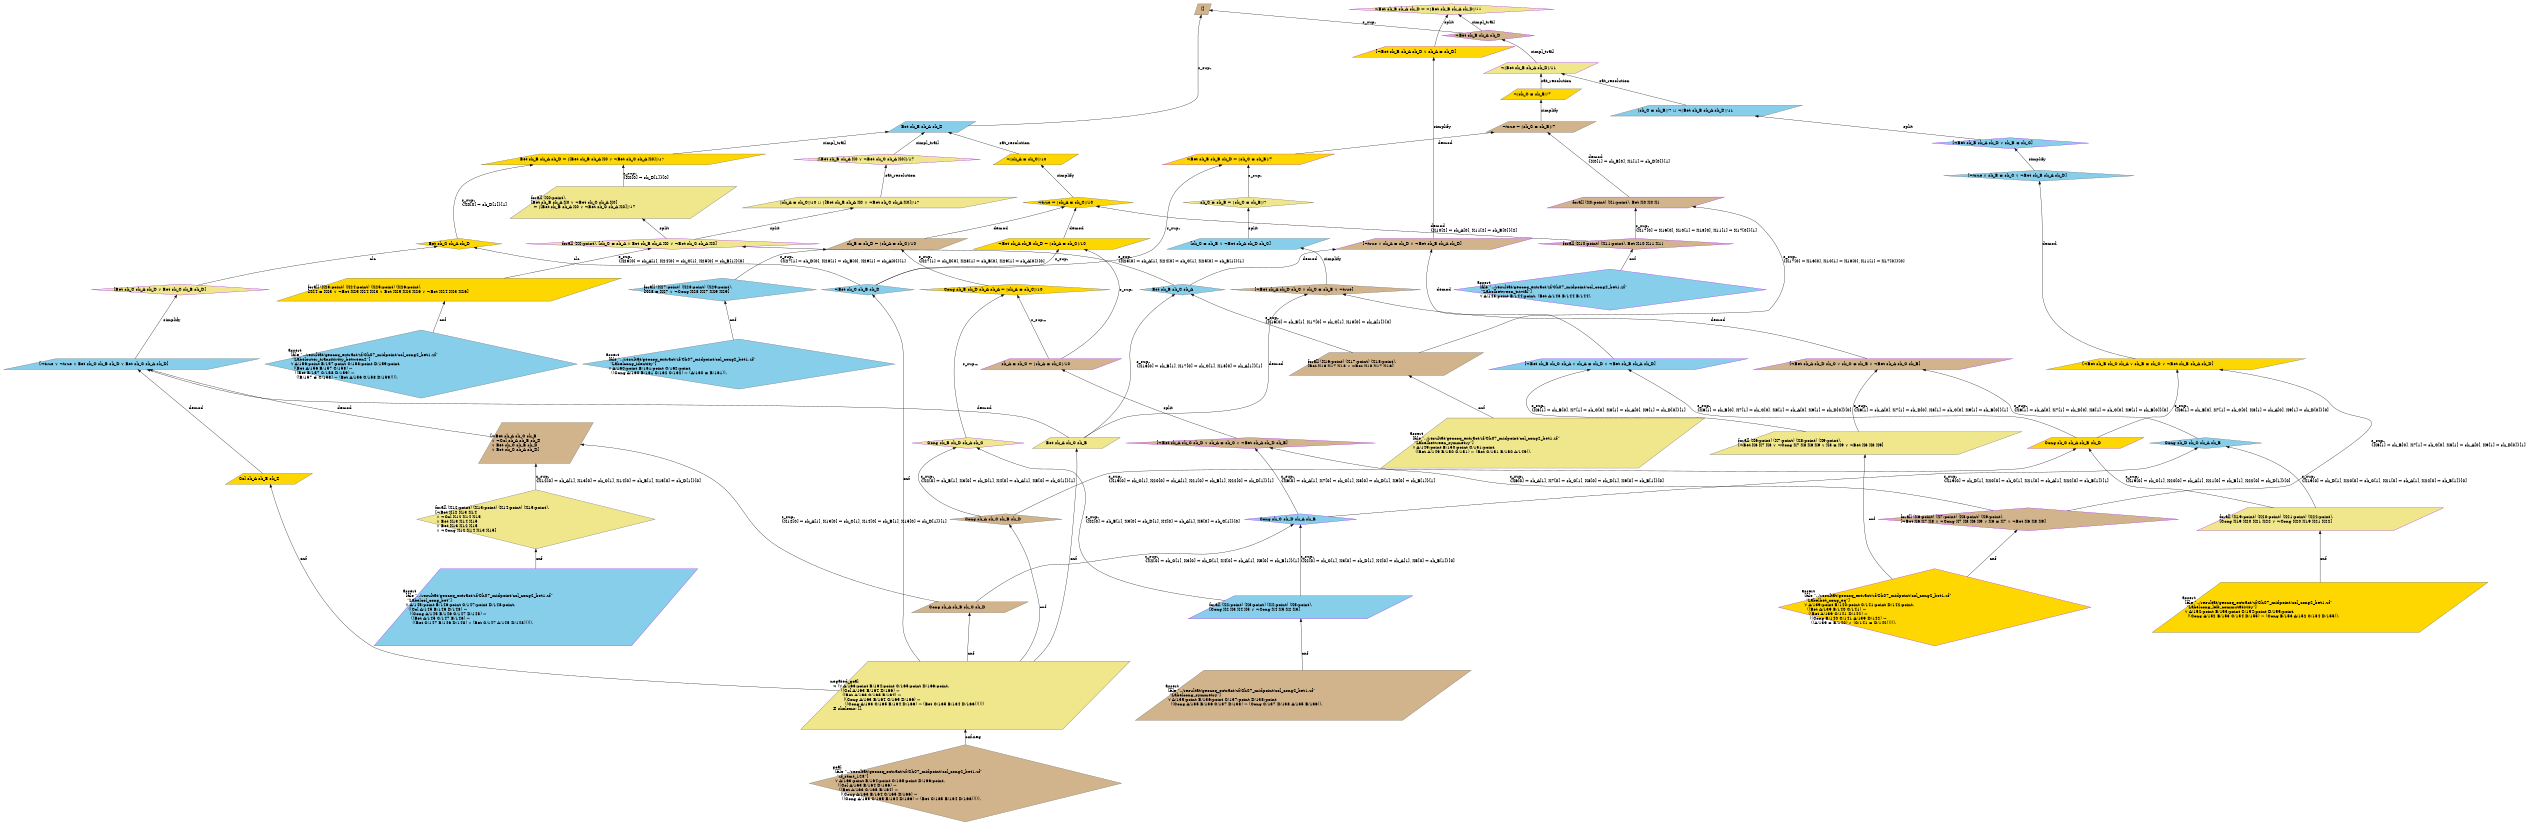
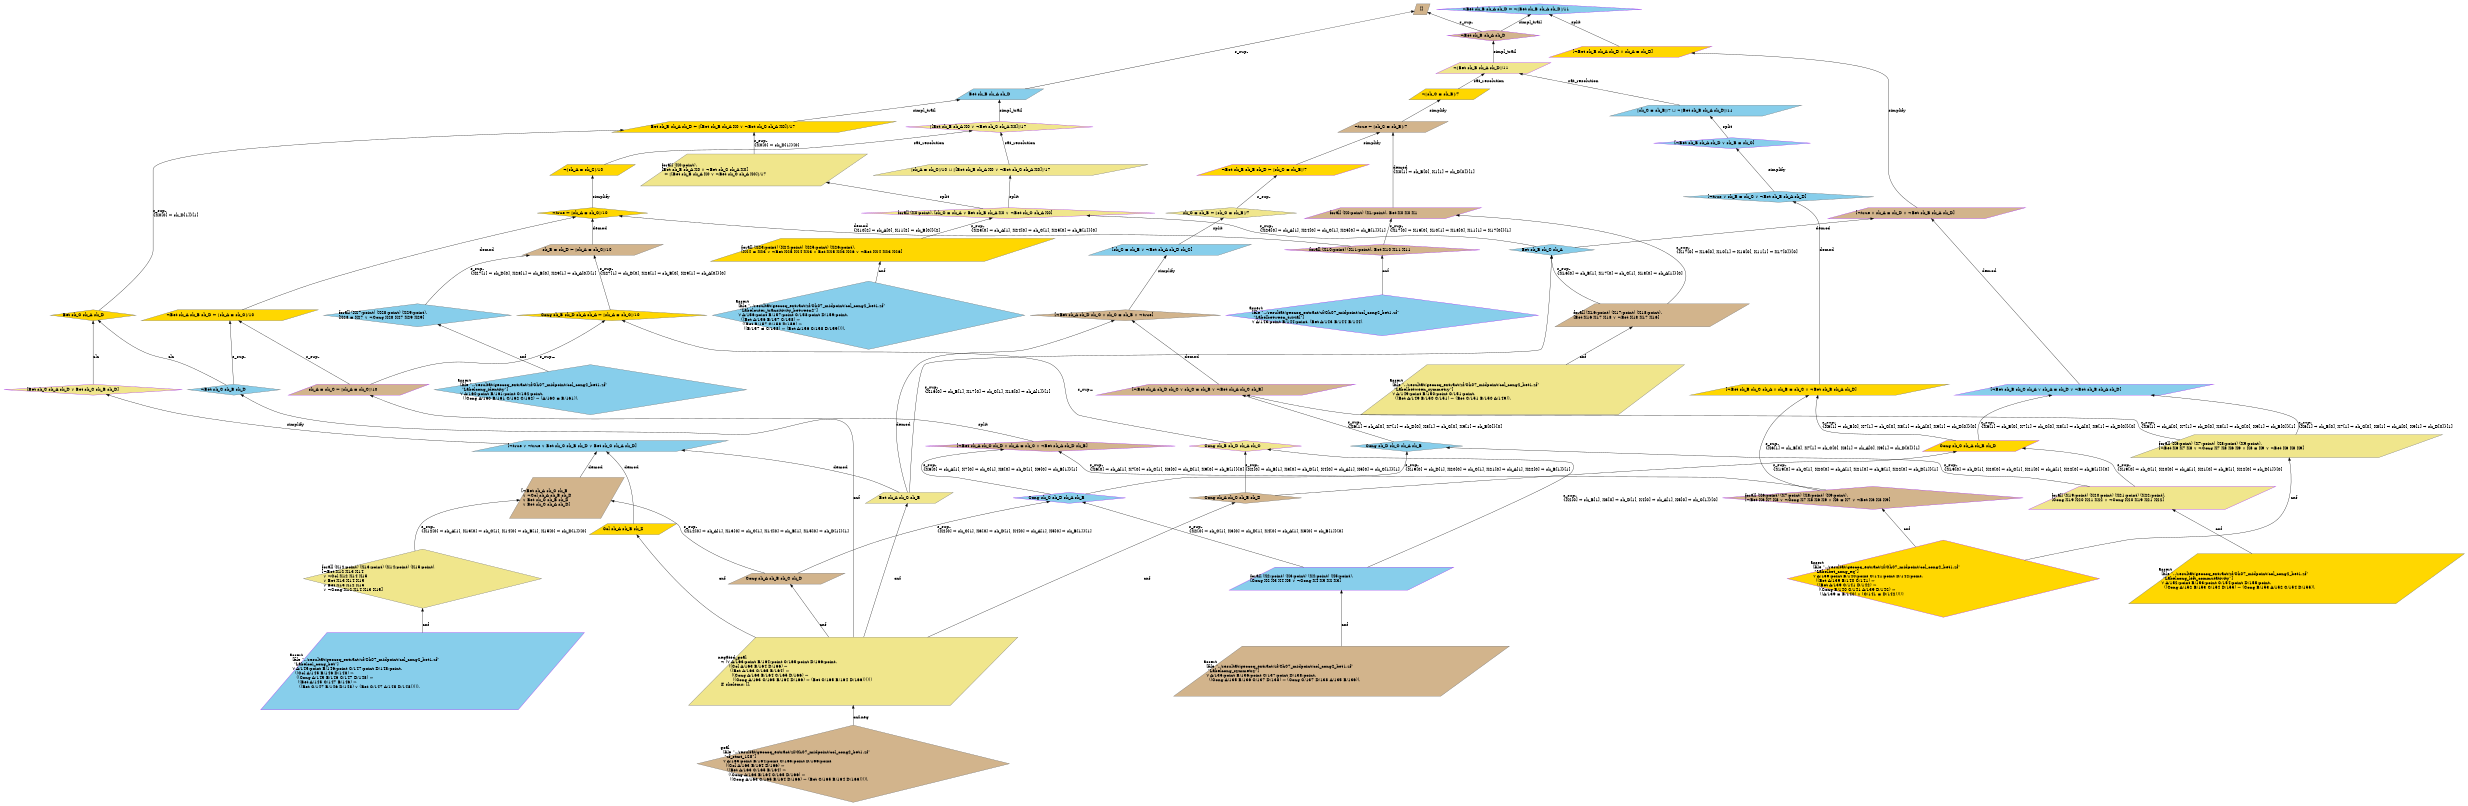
(1452, 9) -> (1539, 9)
(1445, 143) -> (1372, 143)
(985, 144) -> (786, 149)
(1071, 264) -> none
